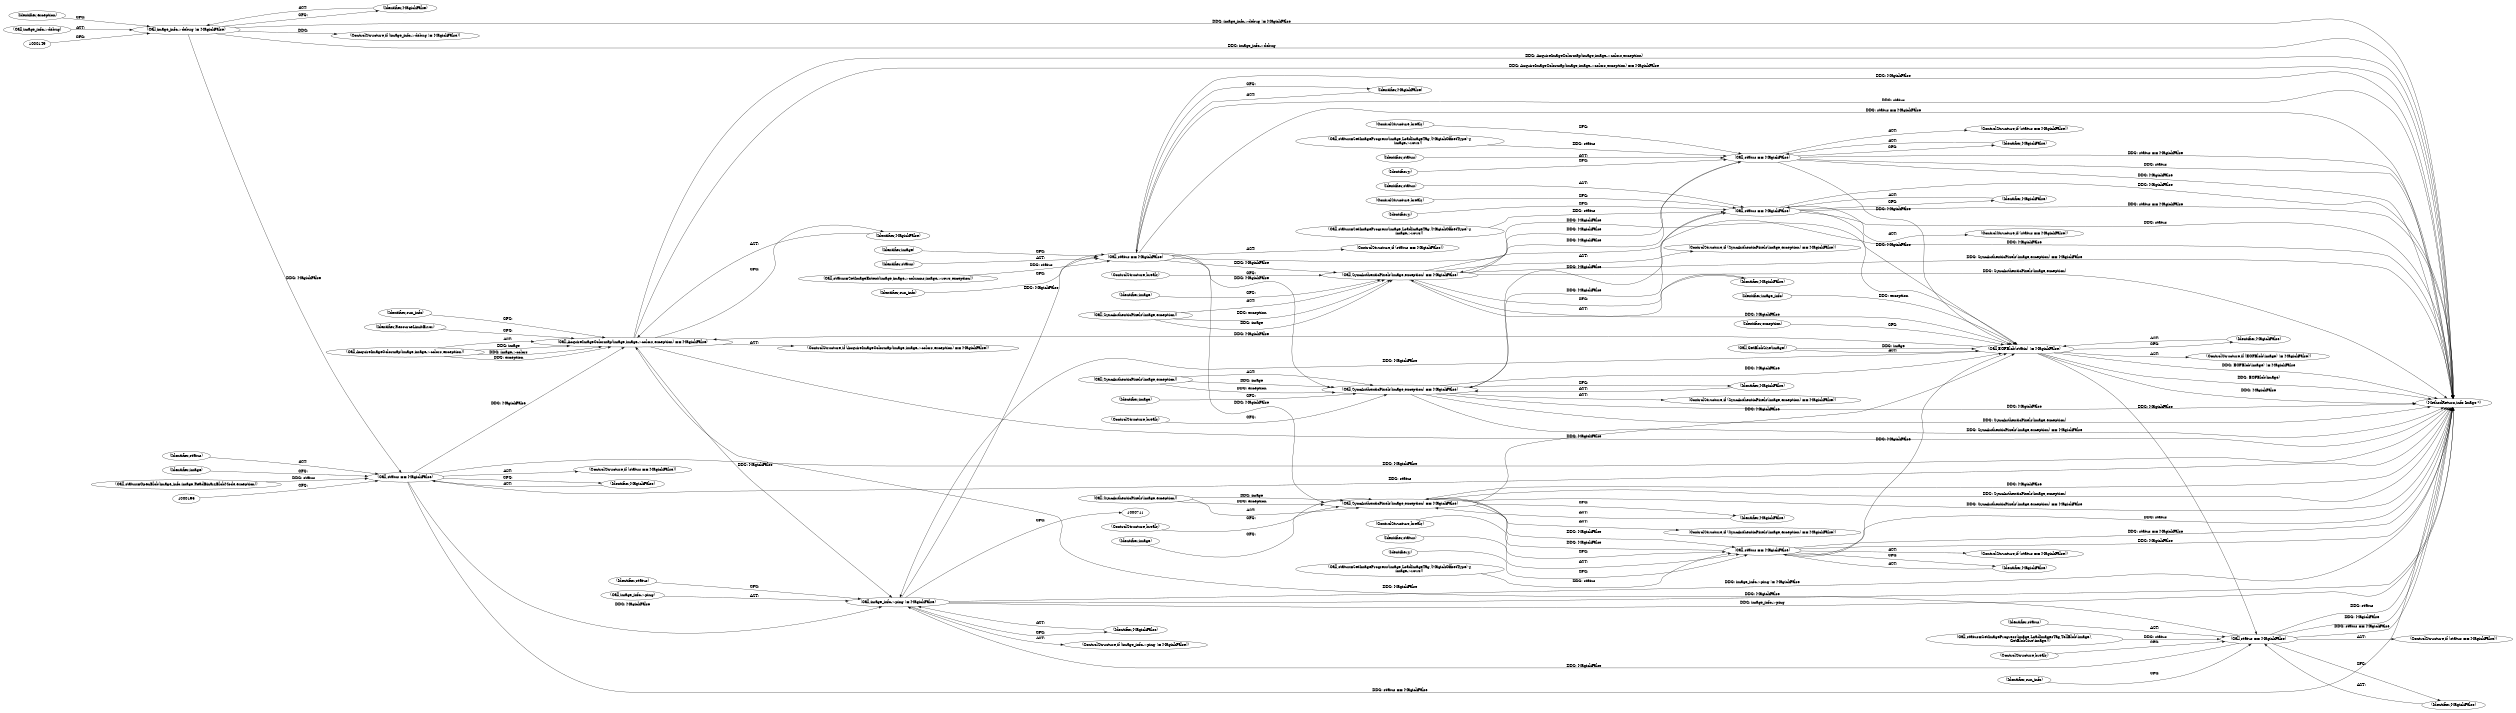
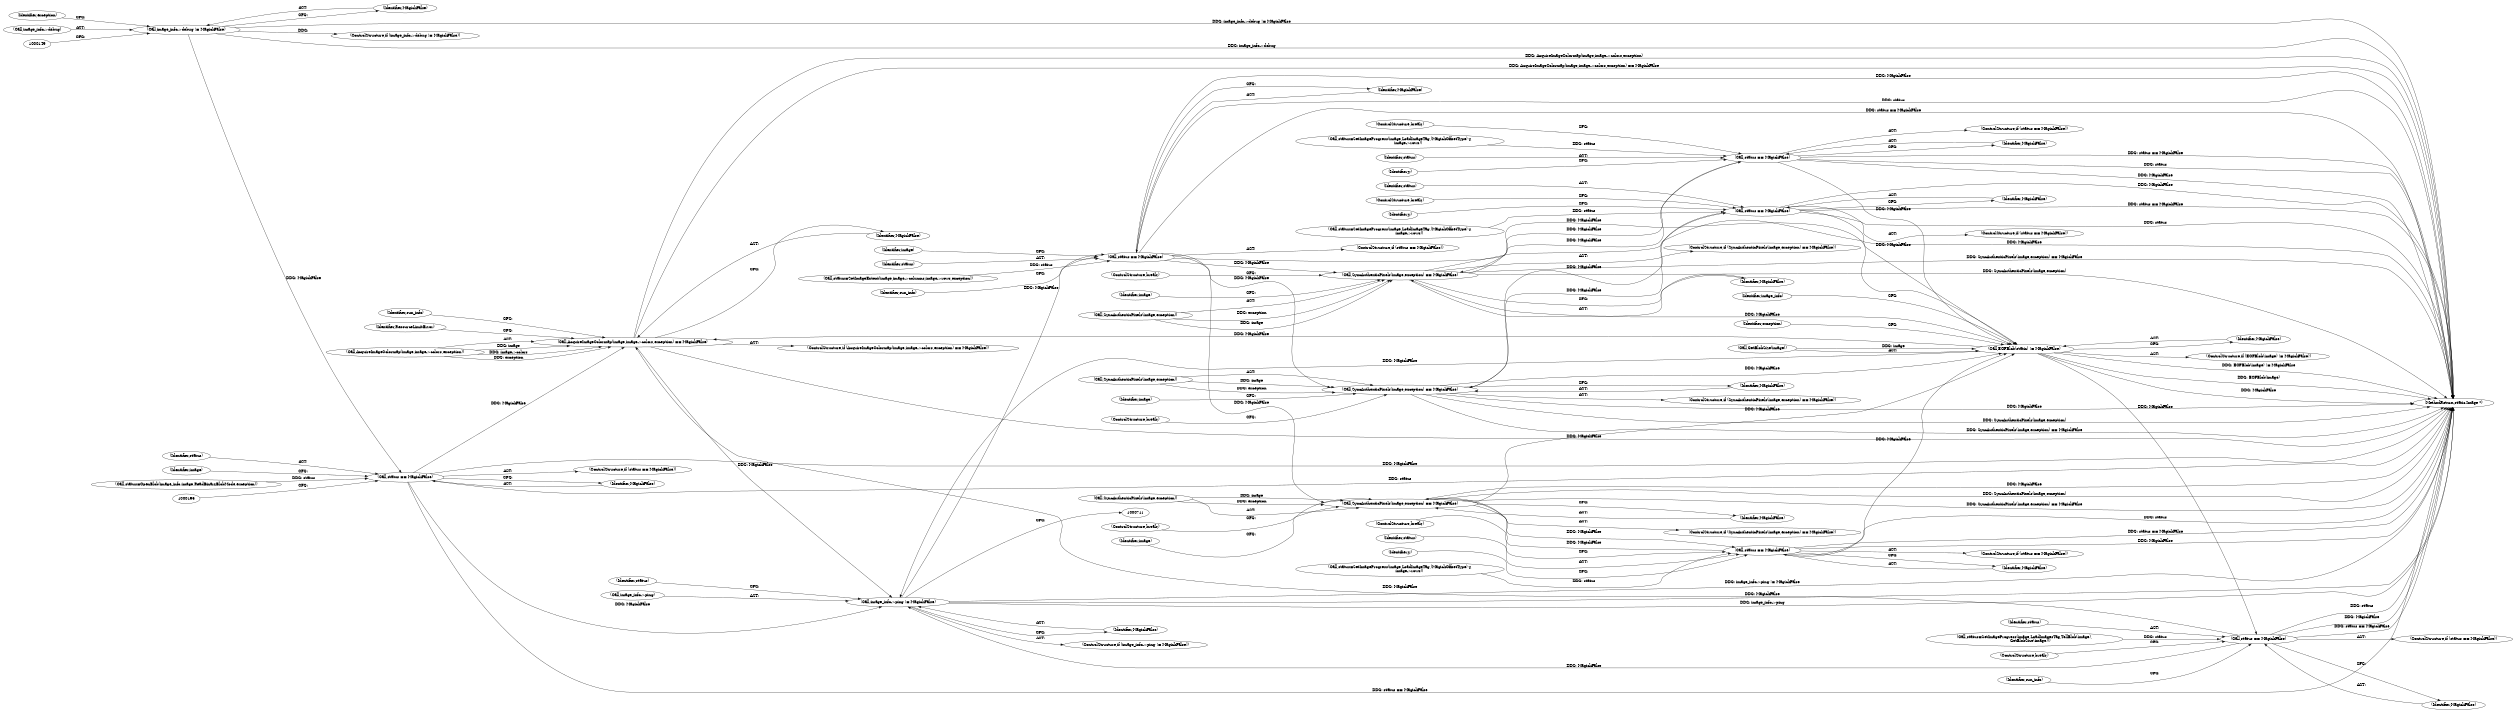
(1893, 296) -> (1893, 296)
(2454, 403) -> (2454, 403)
